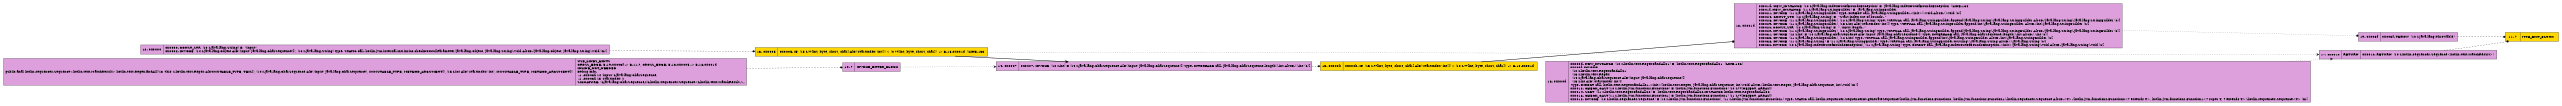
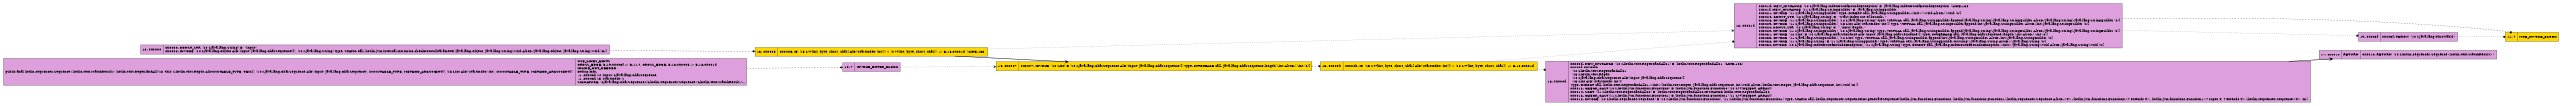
(2480, 37) -> (2480, 37)
(2538, 37) -> (2538, 37)
(2475, 46) -> (2316, 20)
(1607, 52) -> (1607, 52)
(1652, 53) -> (1360, 40)
(2310, 60) -> (2310, 60)
(1154, 66) -> (1154, 66)
(1315, 66) -> (1315, 66)
none -> (1540, 70)
